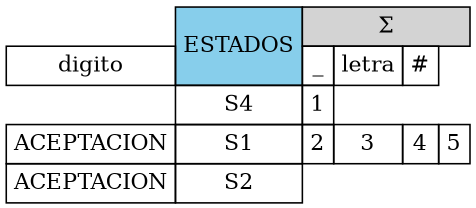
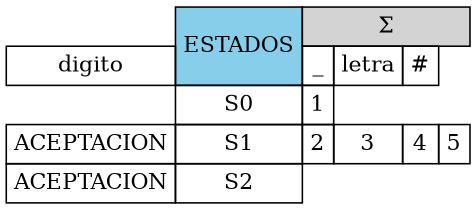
(239, 104) -> (239, 104)
